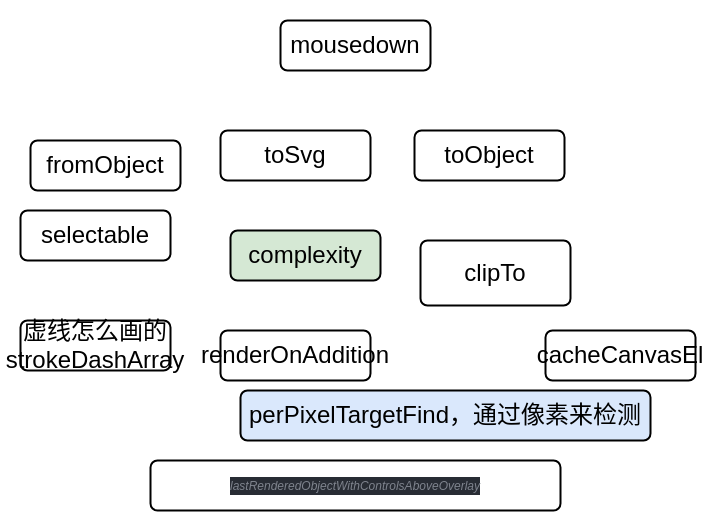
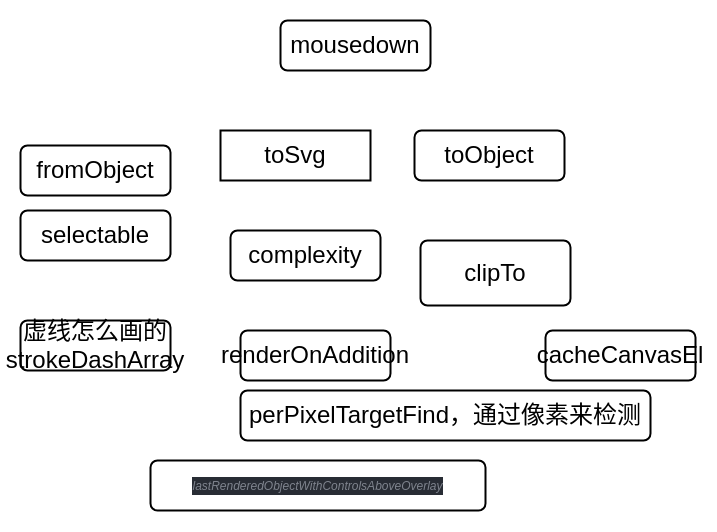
(296, 156) -> (296, 156)
(106, 166) -> (96, 171)
(306, 256) -> (306, 256)
(296, 356) -> (316, 356)
(446, 416) -> (446, 416)
(356, 486) -> (318, 486)
